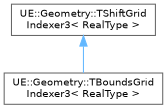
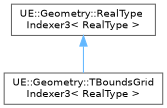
(83, 20) -> (83, 20)
